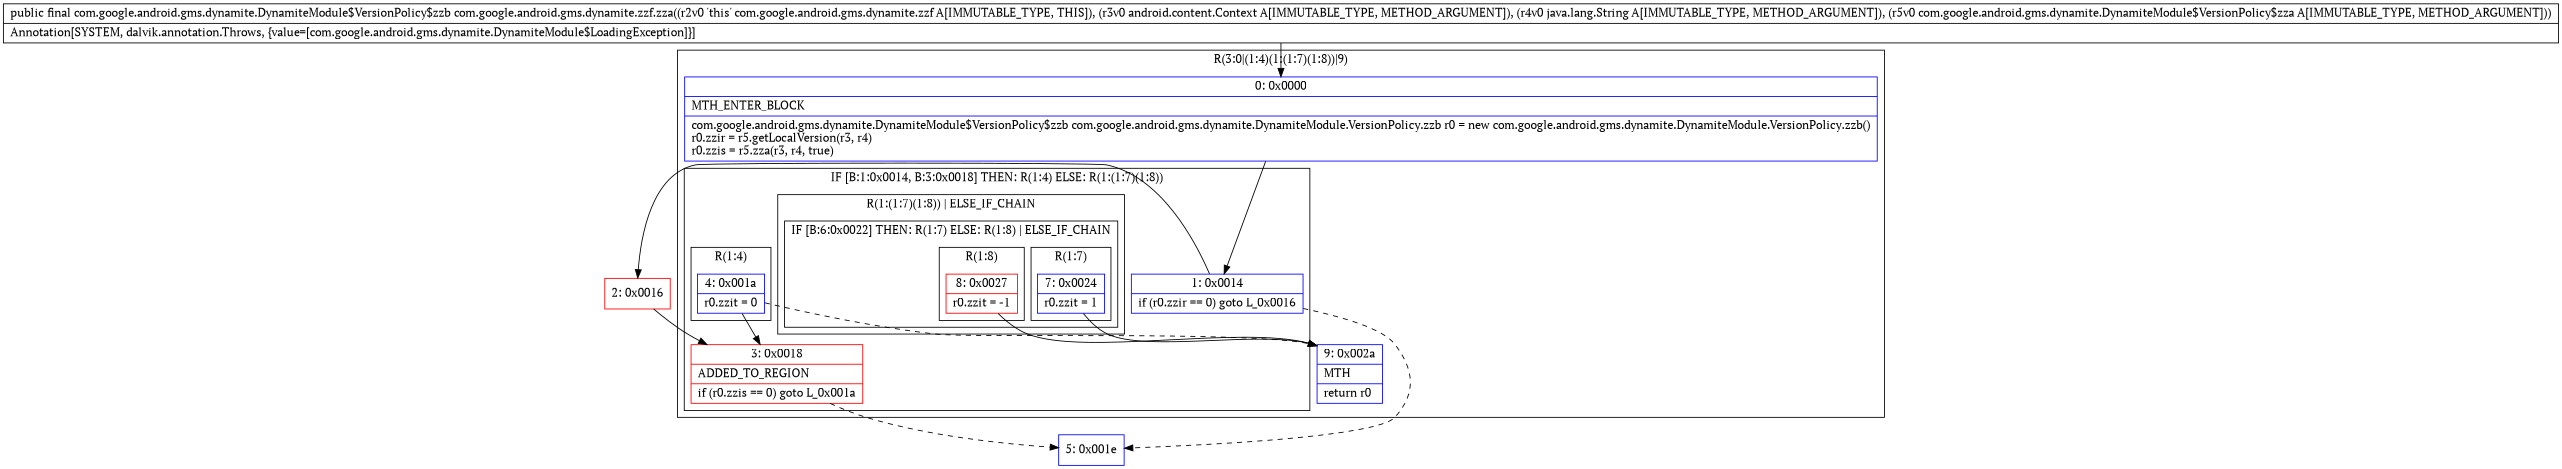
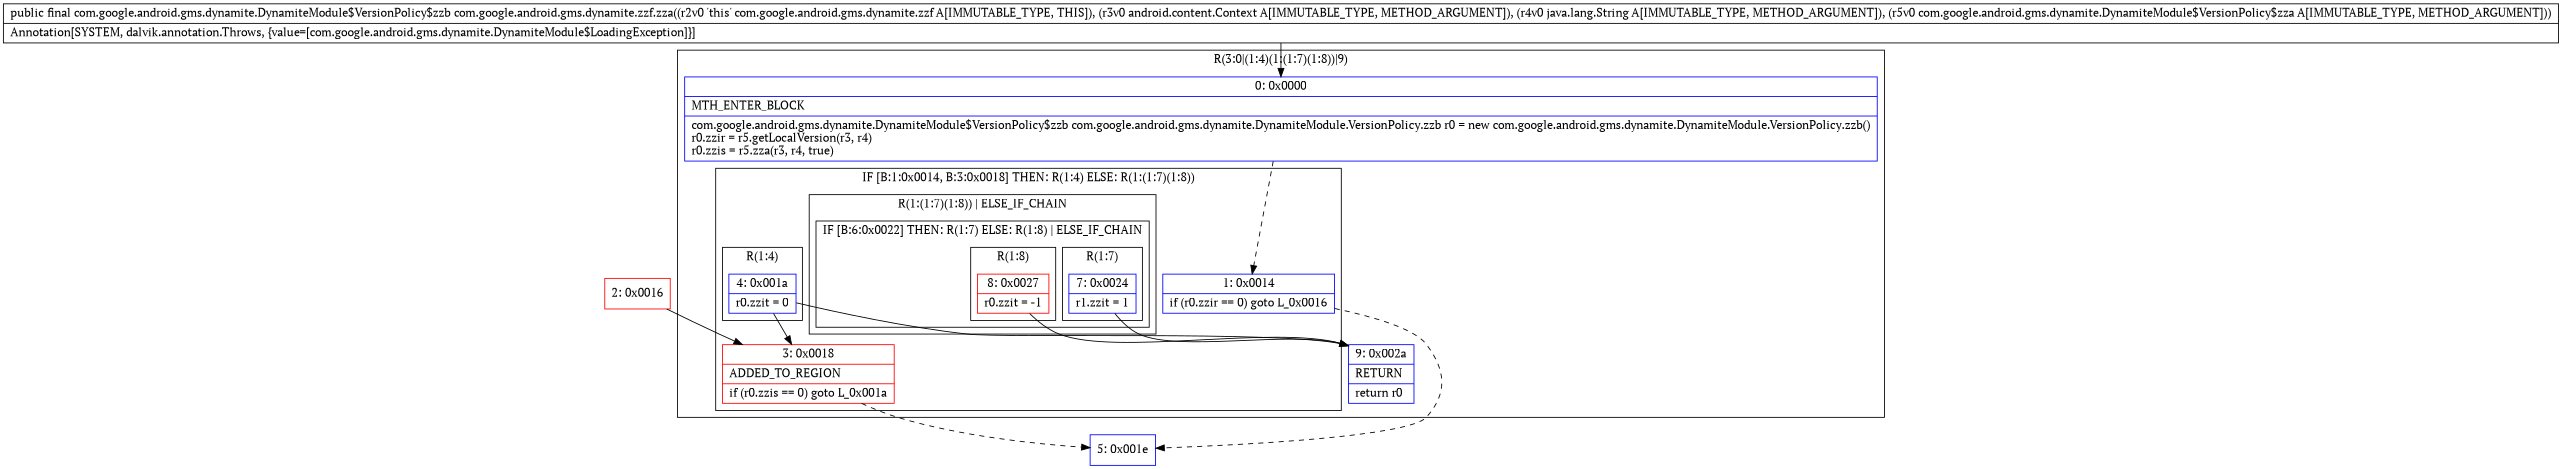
(915, 163) -> none
(1246, 214) -> (1263, 213)
(1071, 303) -> (1102, 303)
(1145, 336) -> (1176, 336)
(1337, 374) -> (1379, 374)
